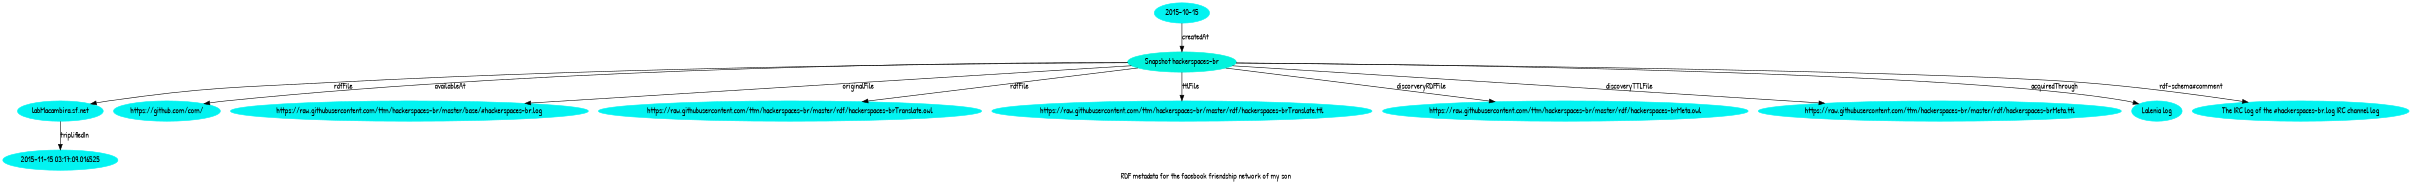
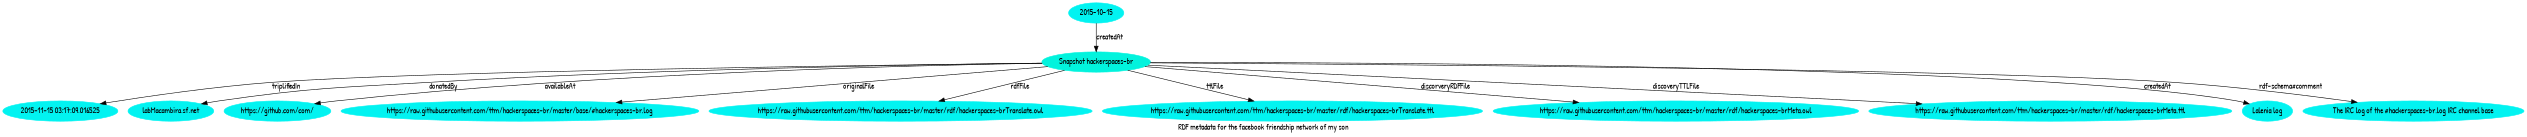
(343, 87) -> (444, 87)
(2055, 87) -> (2157, 87)
(2301, 111) -> (2413, 111)
(60, 133) -> (573, 71)
